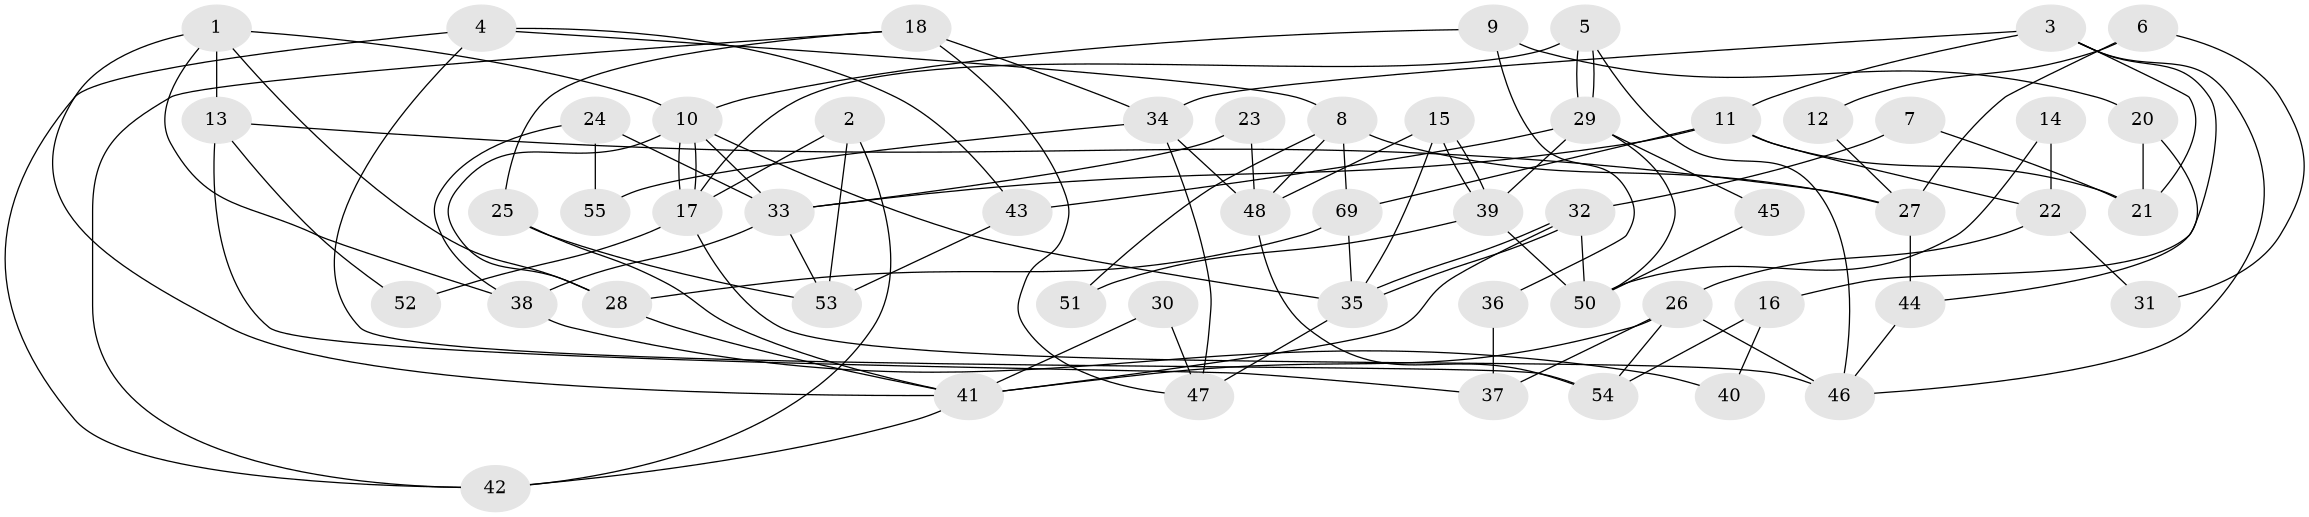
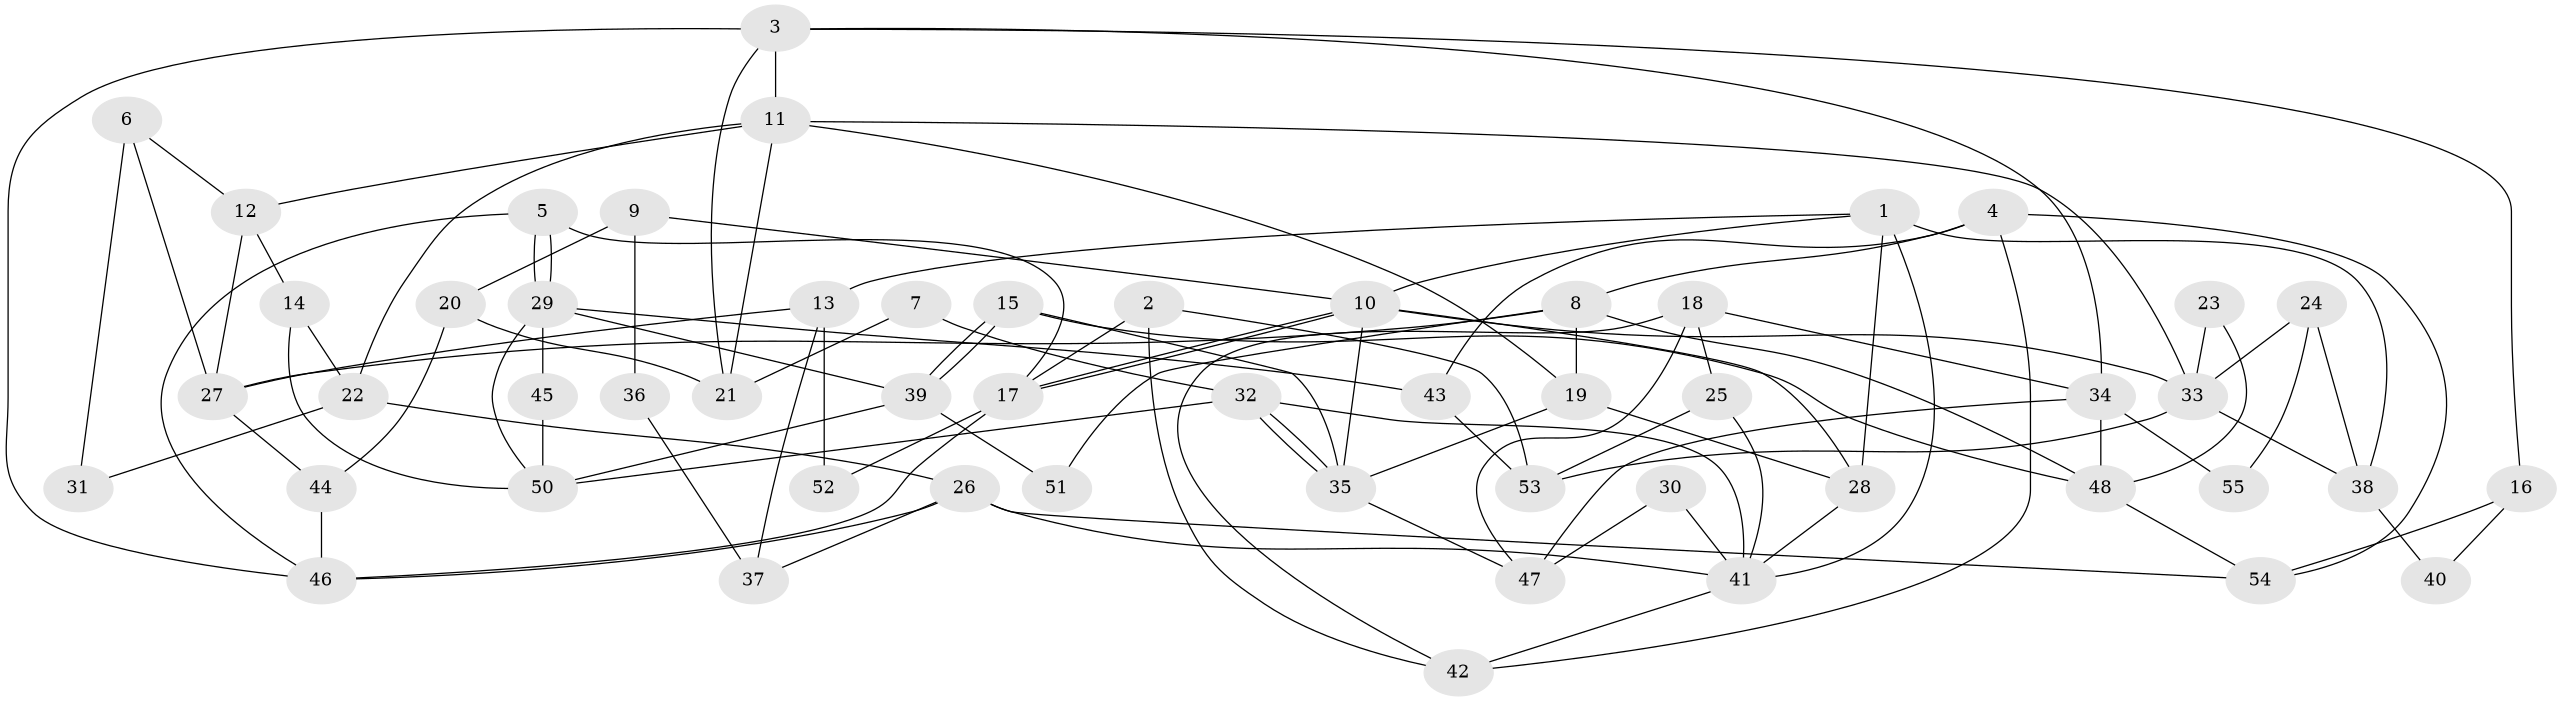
none -> (510, 162)
(1347, 212) -> (1576, 397)
none -> (270, 258)
